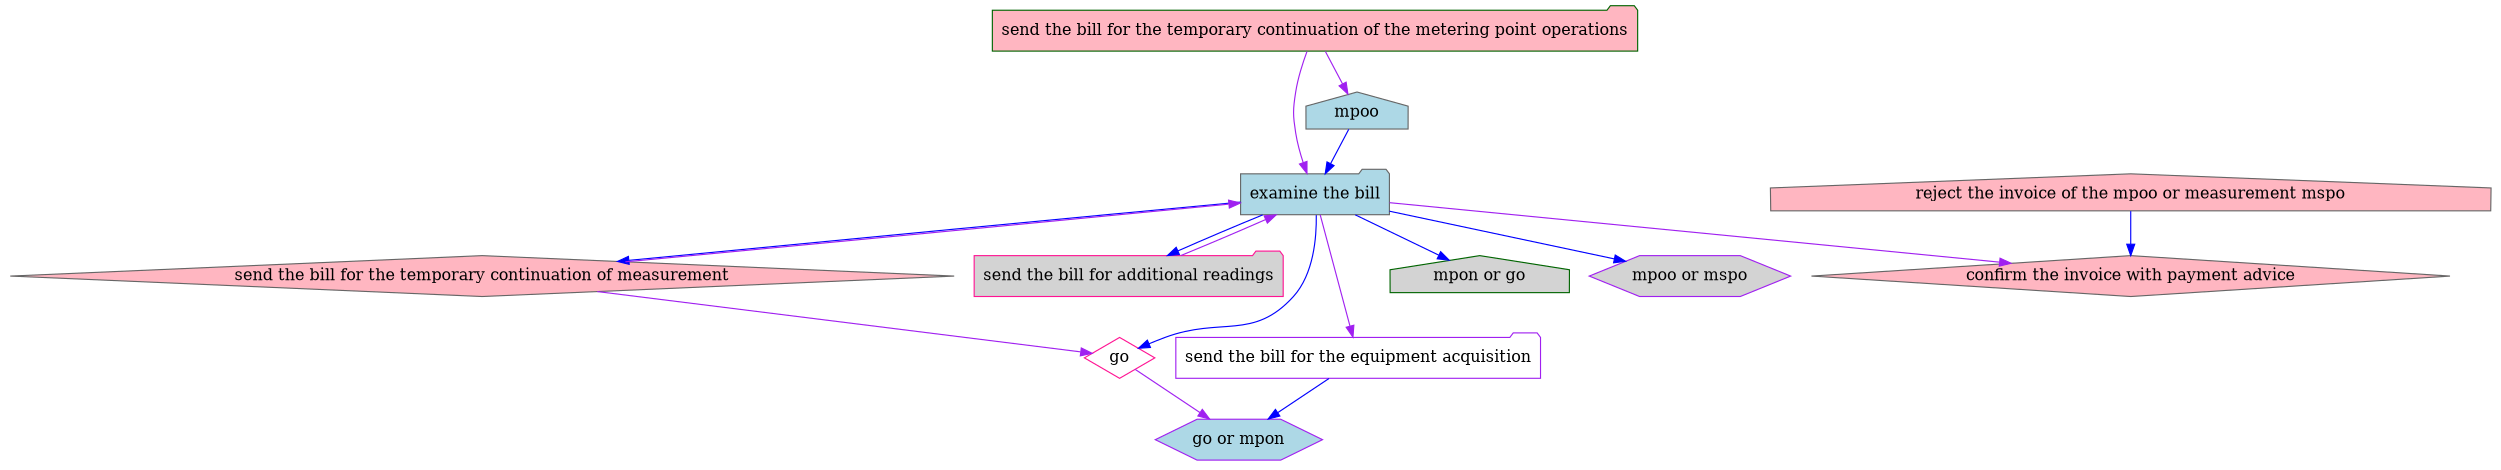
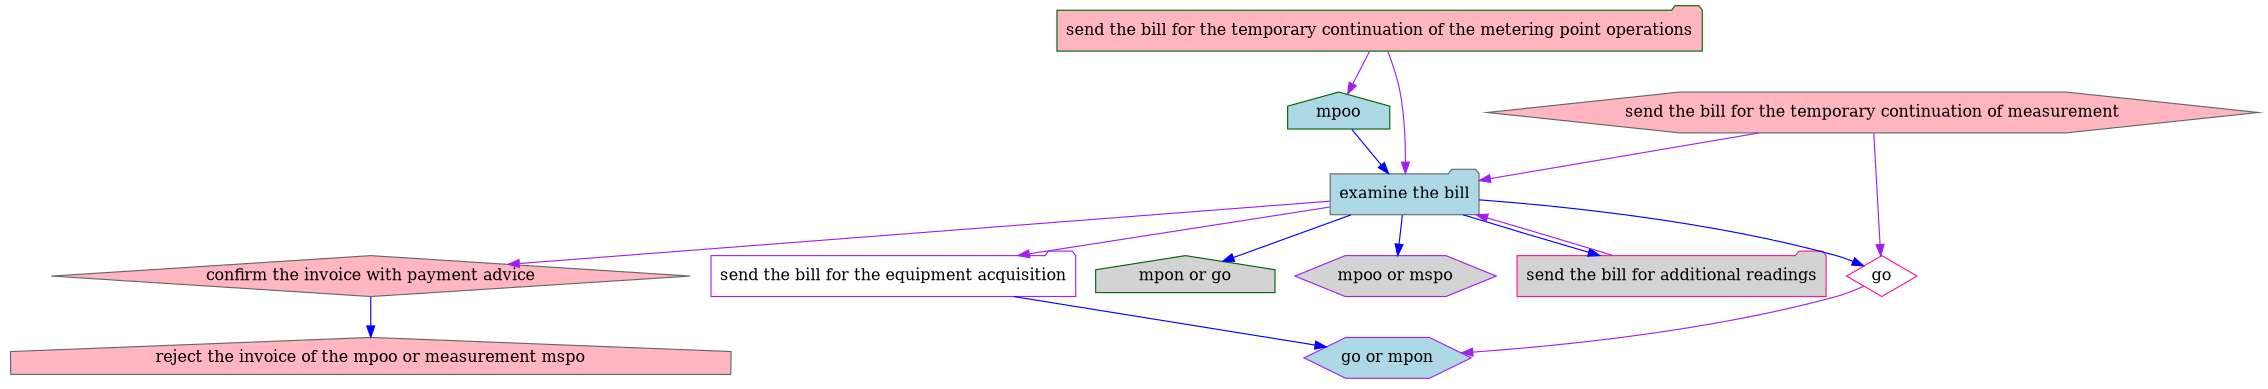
(1357, 112) -> (1339, 112)
(2131, 228) -> (371, 311)
(935, 231) -> none
(482, 276) -> (1873, 112)
